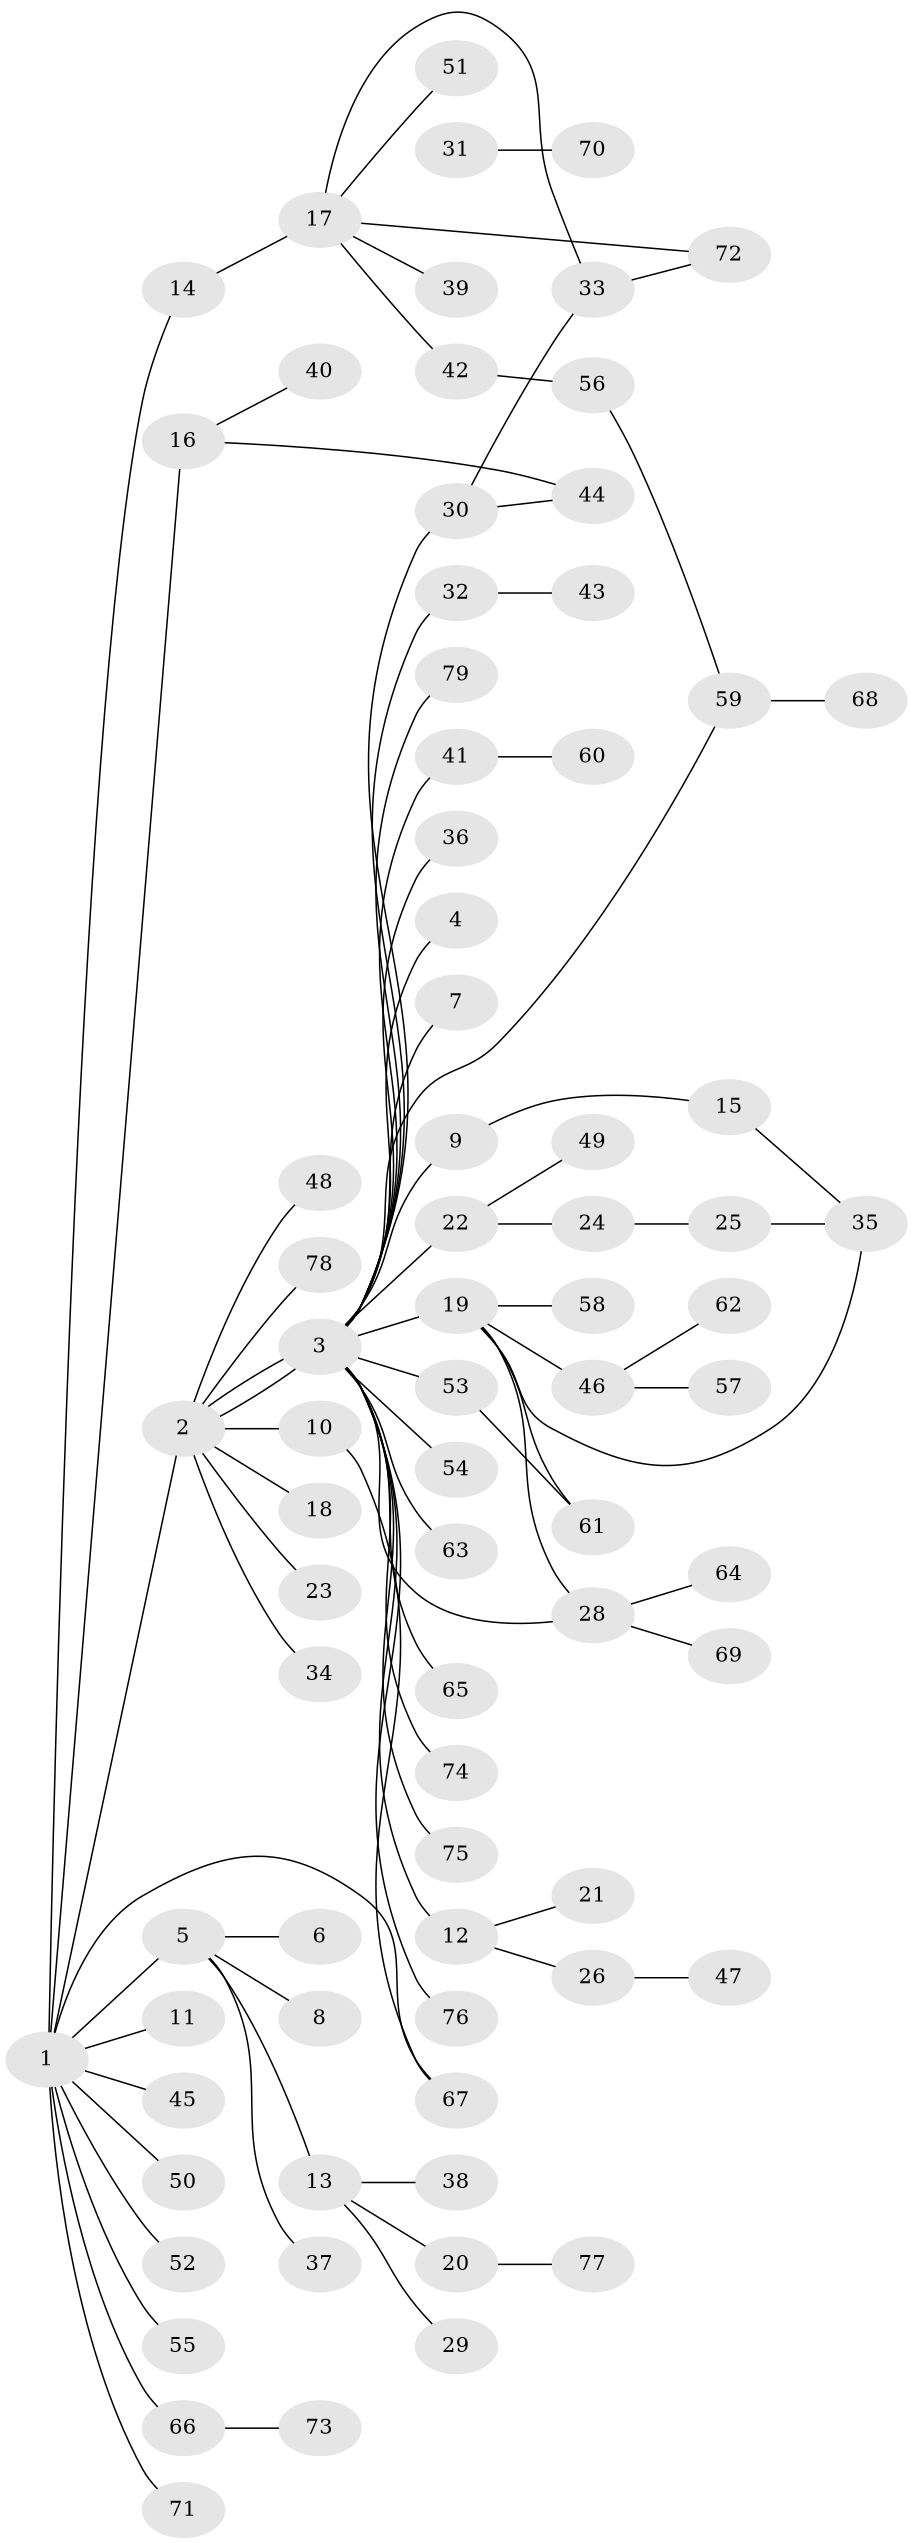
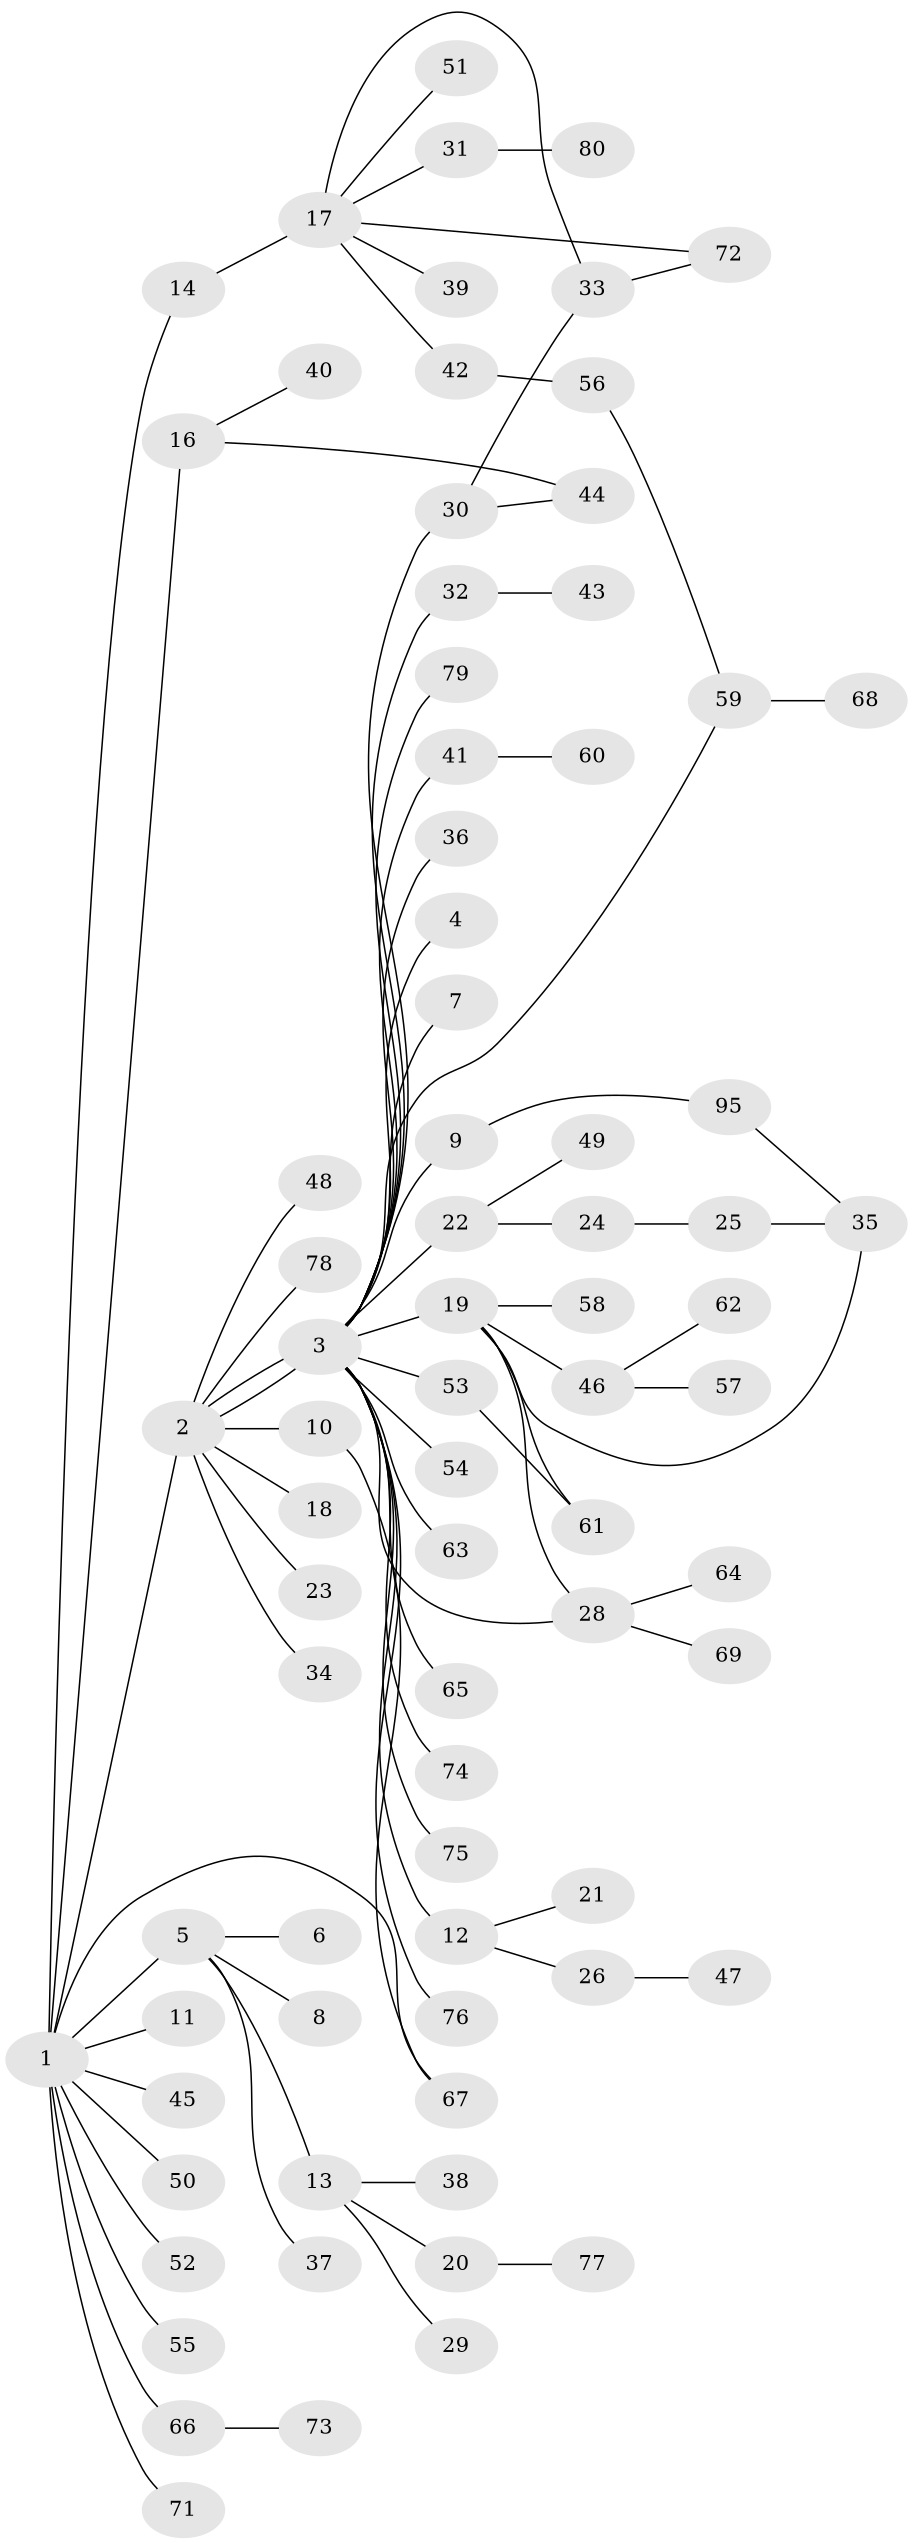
(593, 150) -> (593, 150)
none -> (388, 185)
(730, 1107) -> (730, 1107)
